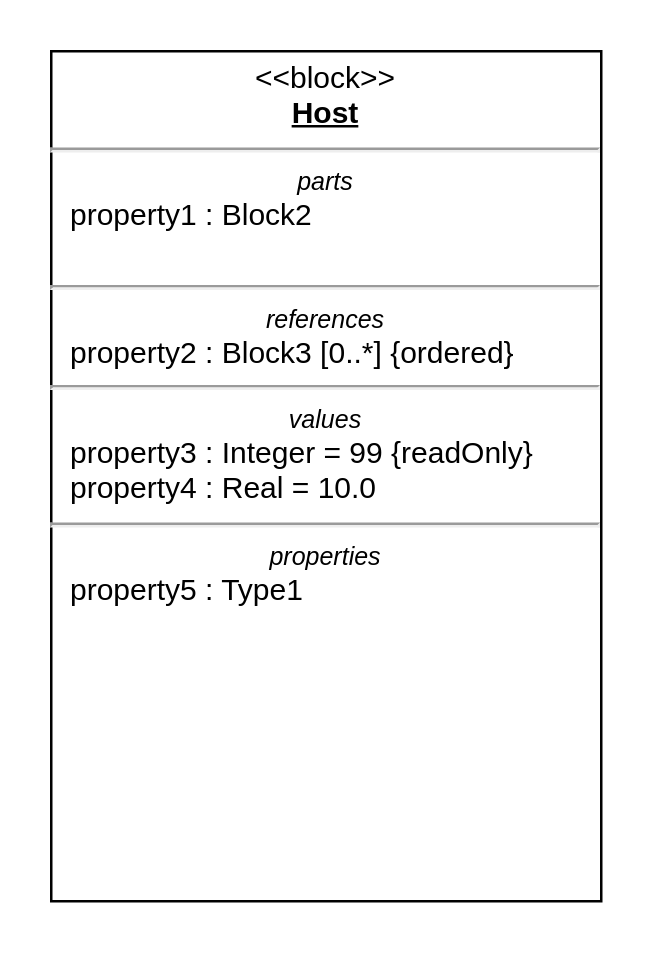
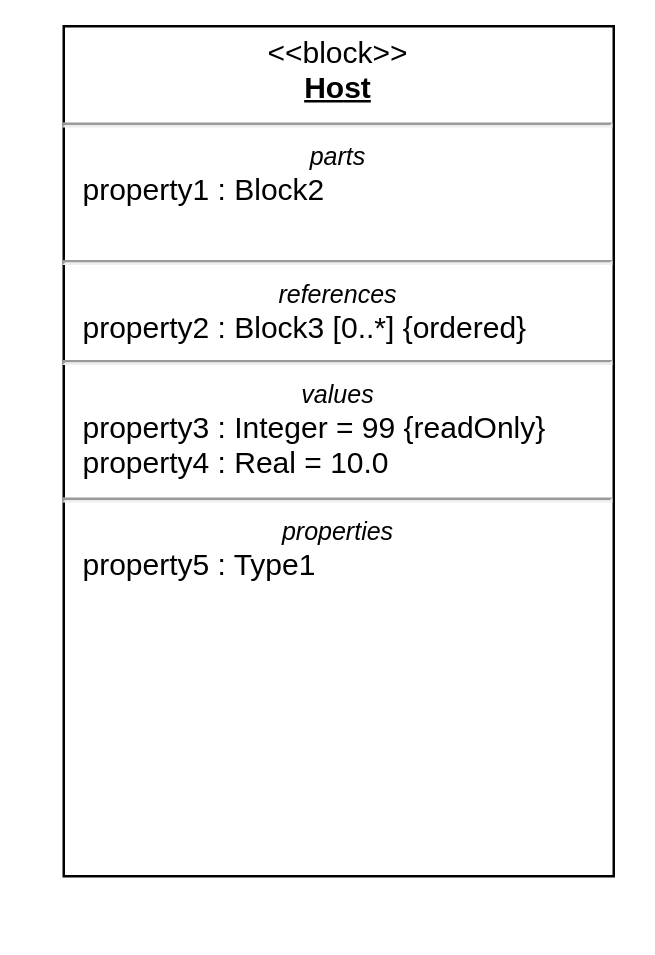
(326, 476) -> (339, 451)
